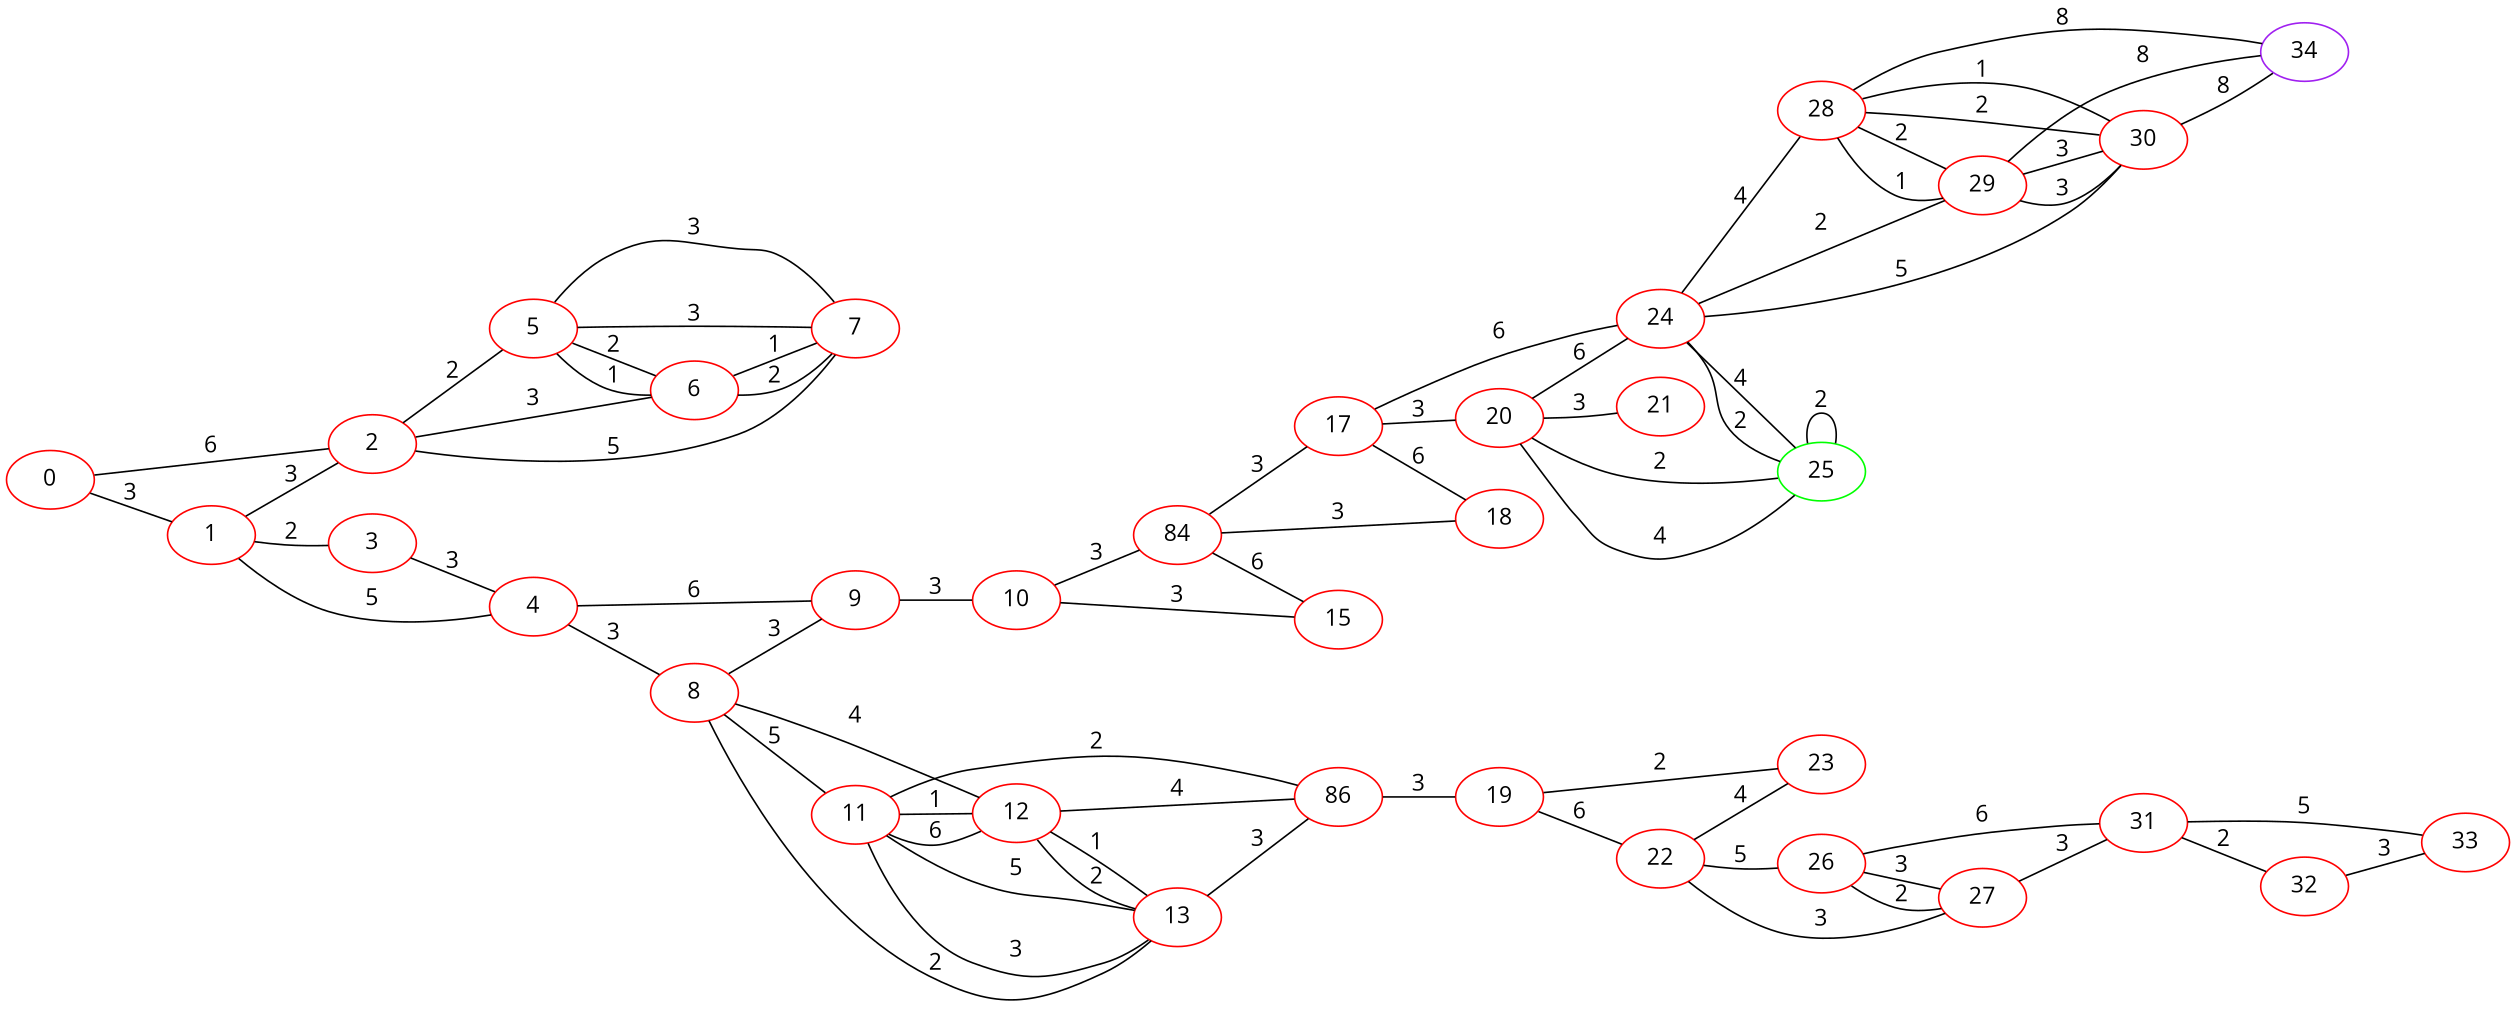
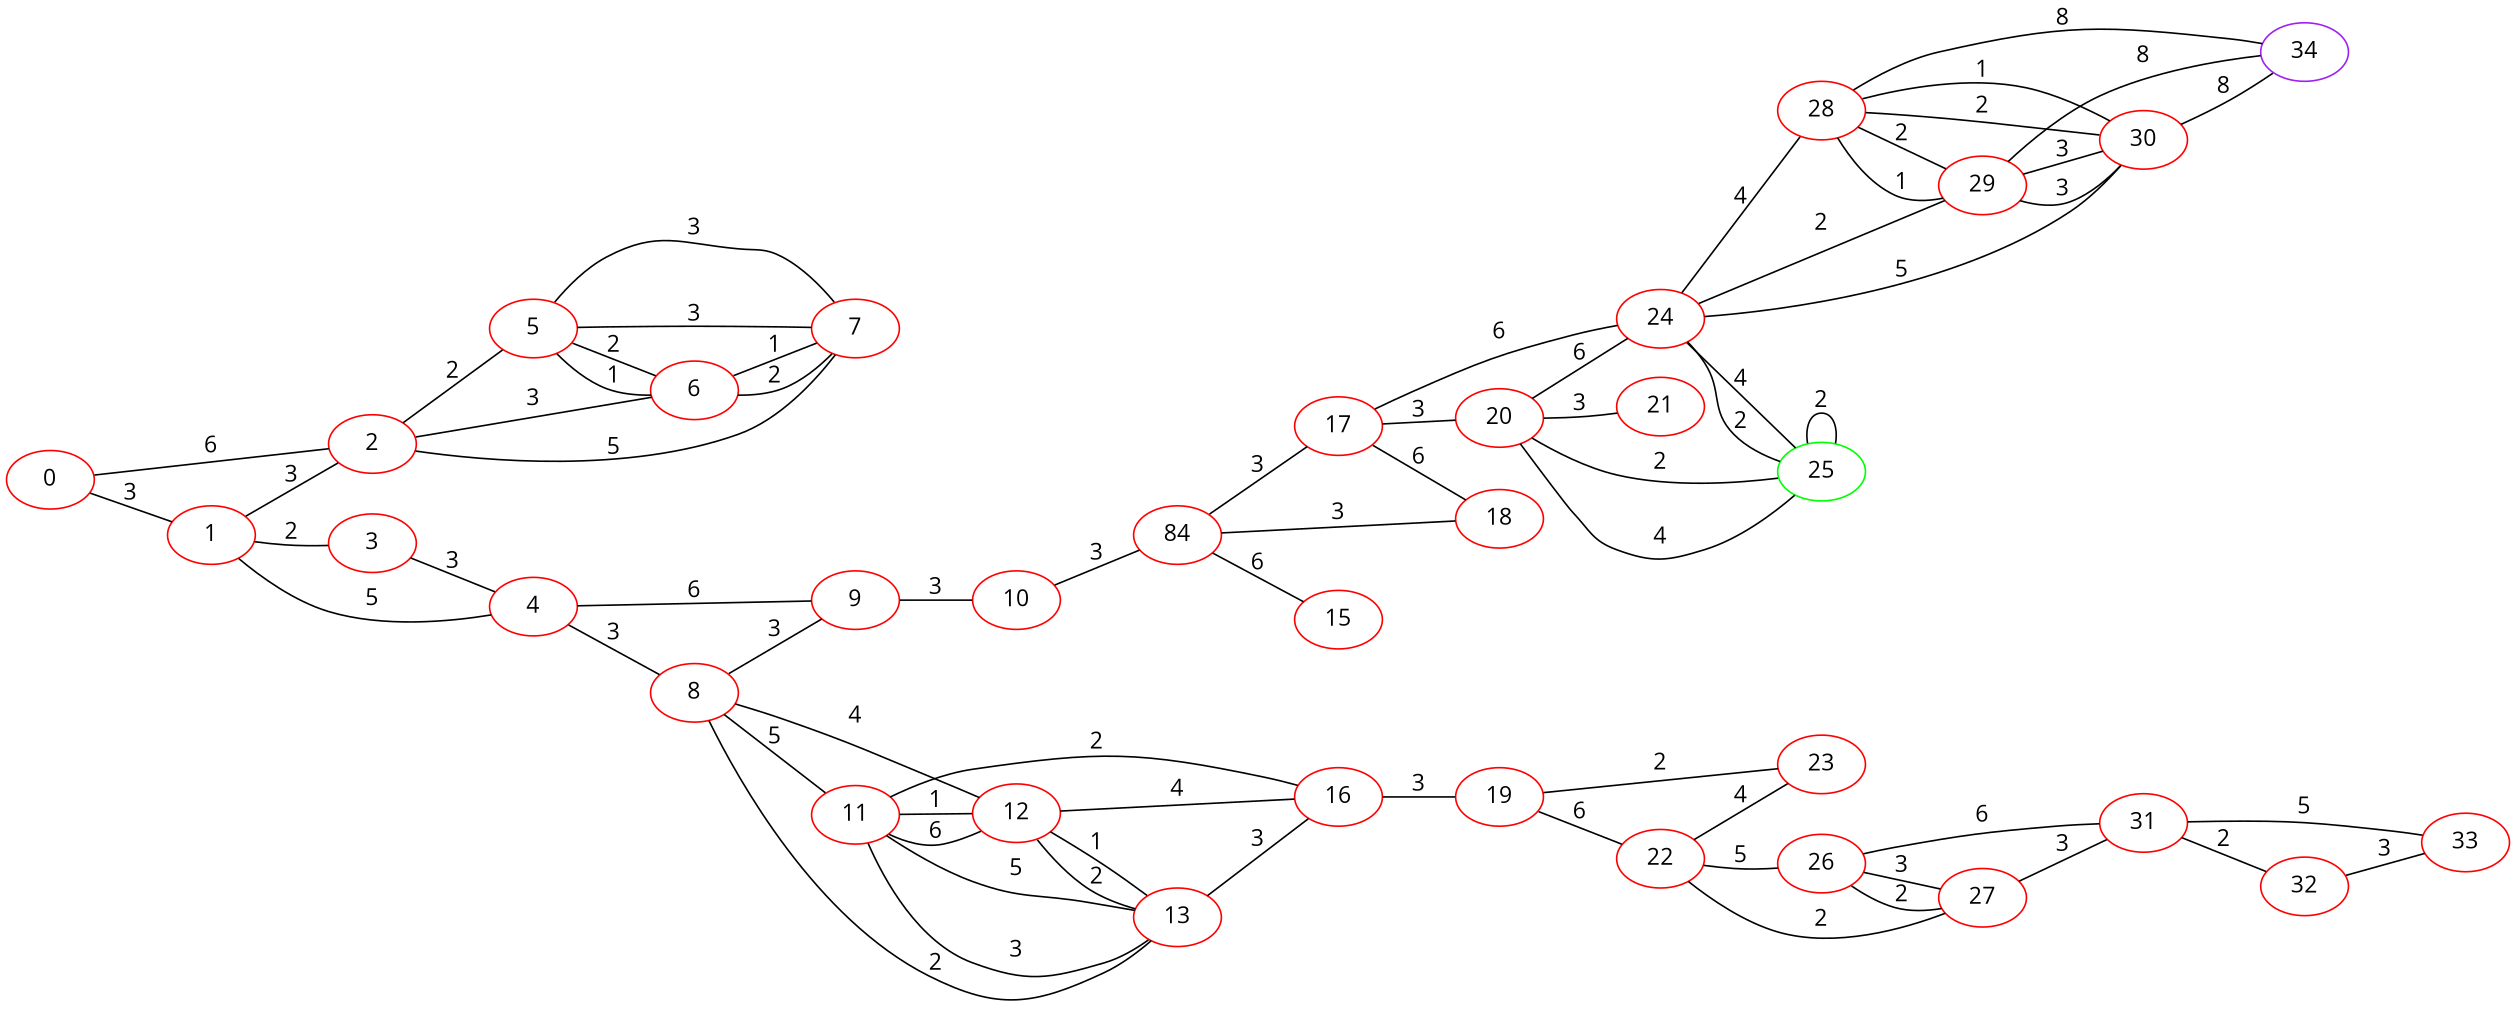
(1177, 610) -> none
(1339, 797) -> (1339, 797)
(1822, 920) -> (1822, 920)
